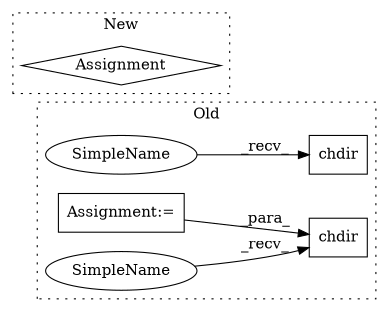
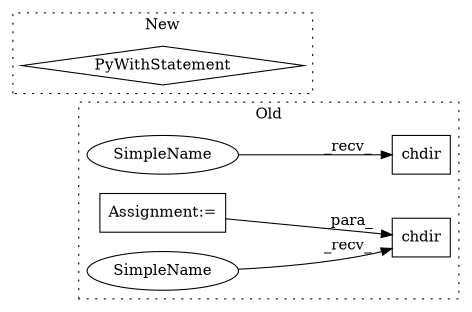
(121, 66) -> (163, 66)
